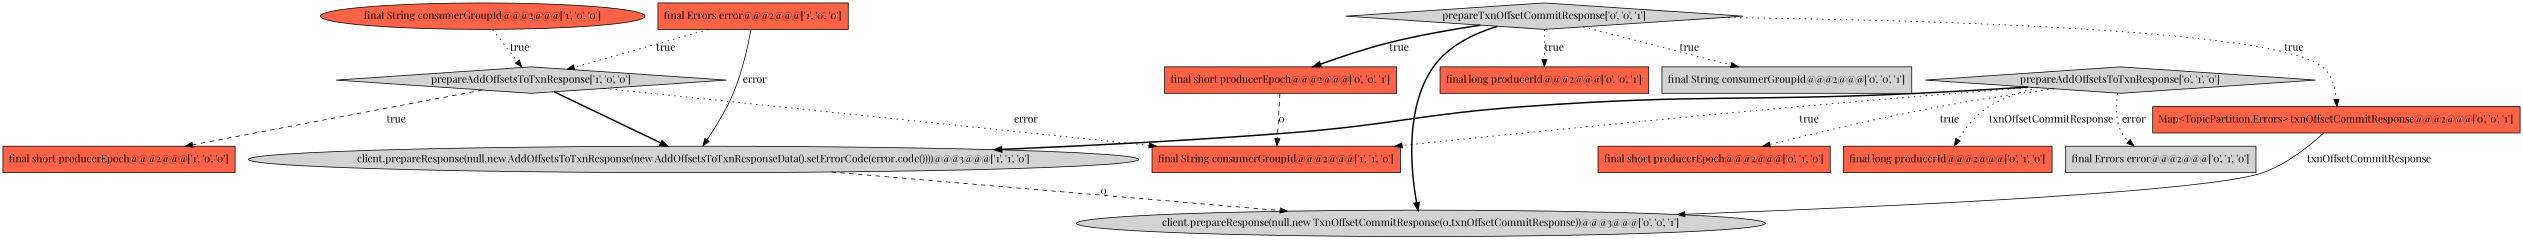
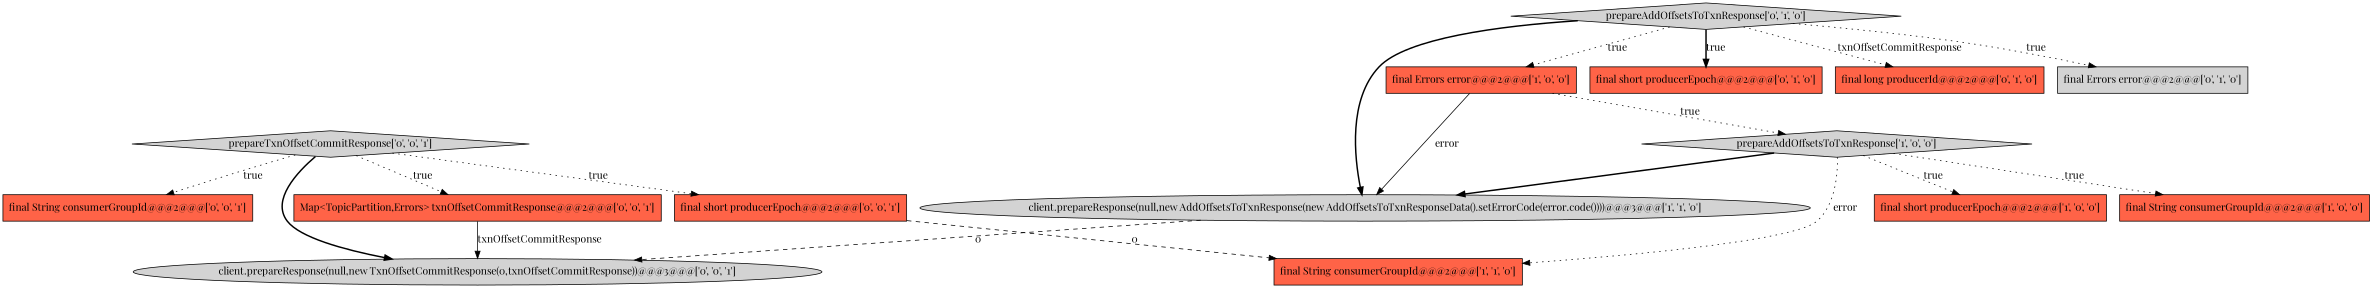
(483, 16) -> (2245, 208)
(1399, 40) -> (542, 173)
(505, 45) -> (2024, 173)
(1544, 80) -> none
(1787, 80) -> (128, 208)
(1911, 112) -> (1706, 44)
(1717, 114) -> (1602, 46)
(338, 117) -> (1908, 174)
(2134, 120) -> (2036, 48)
